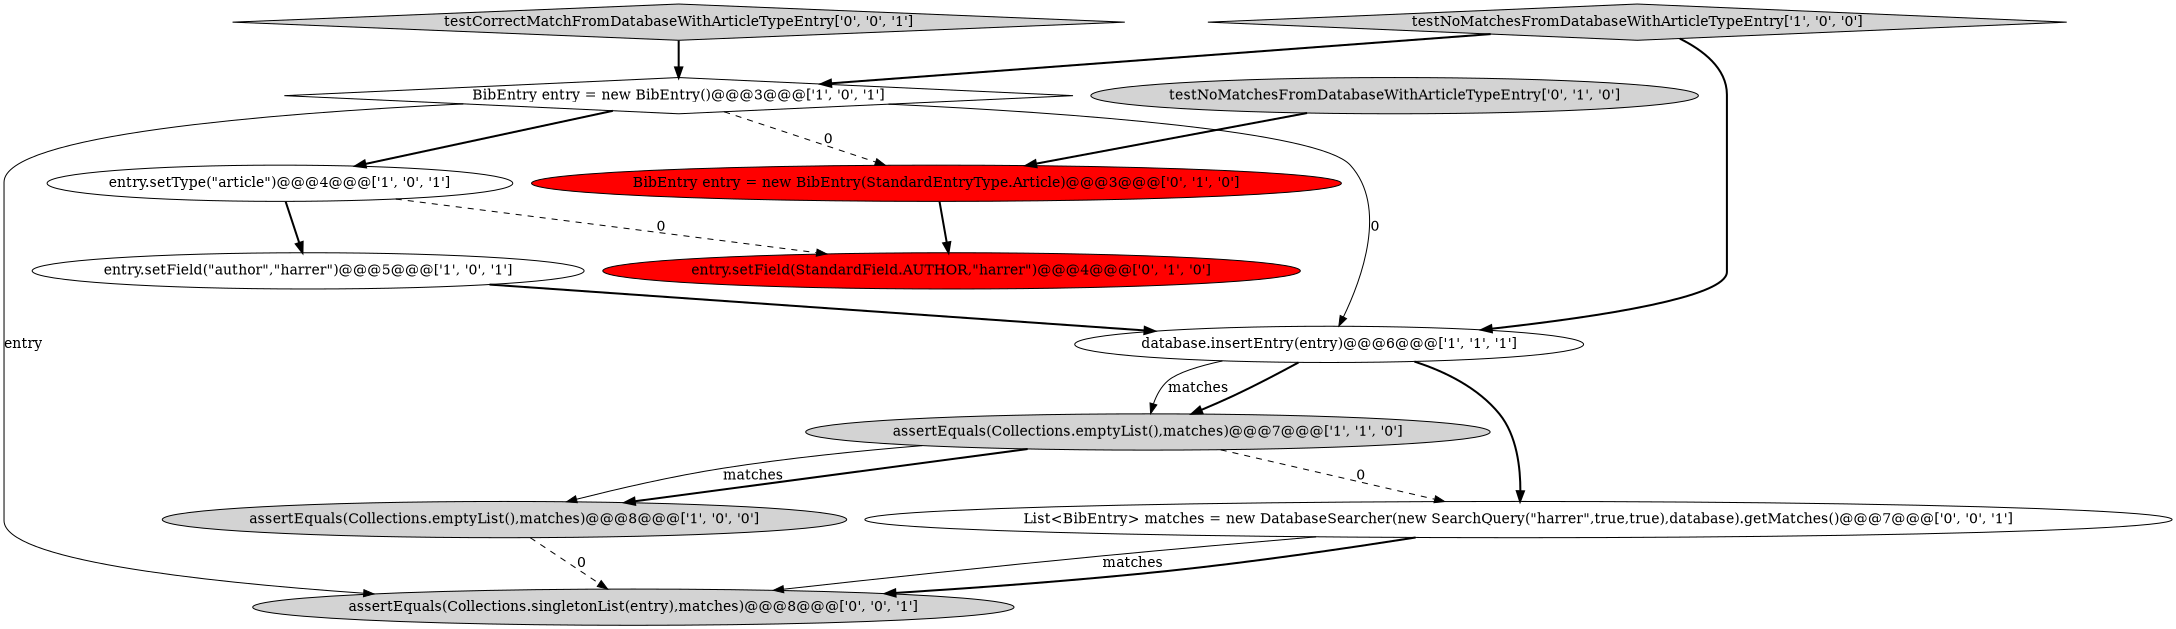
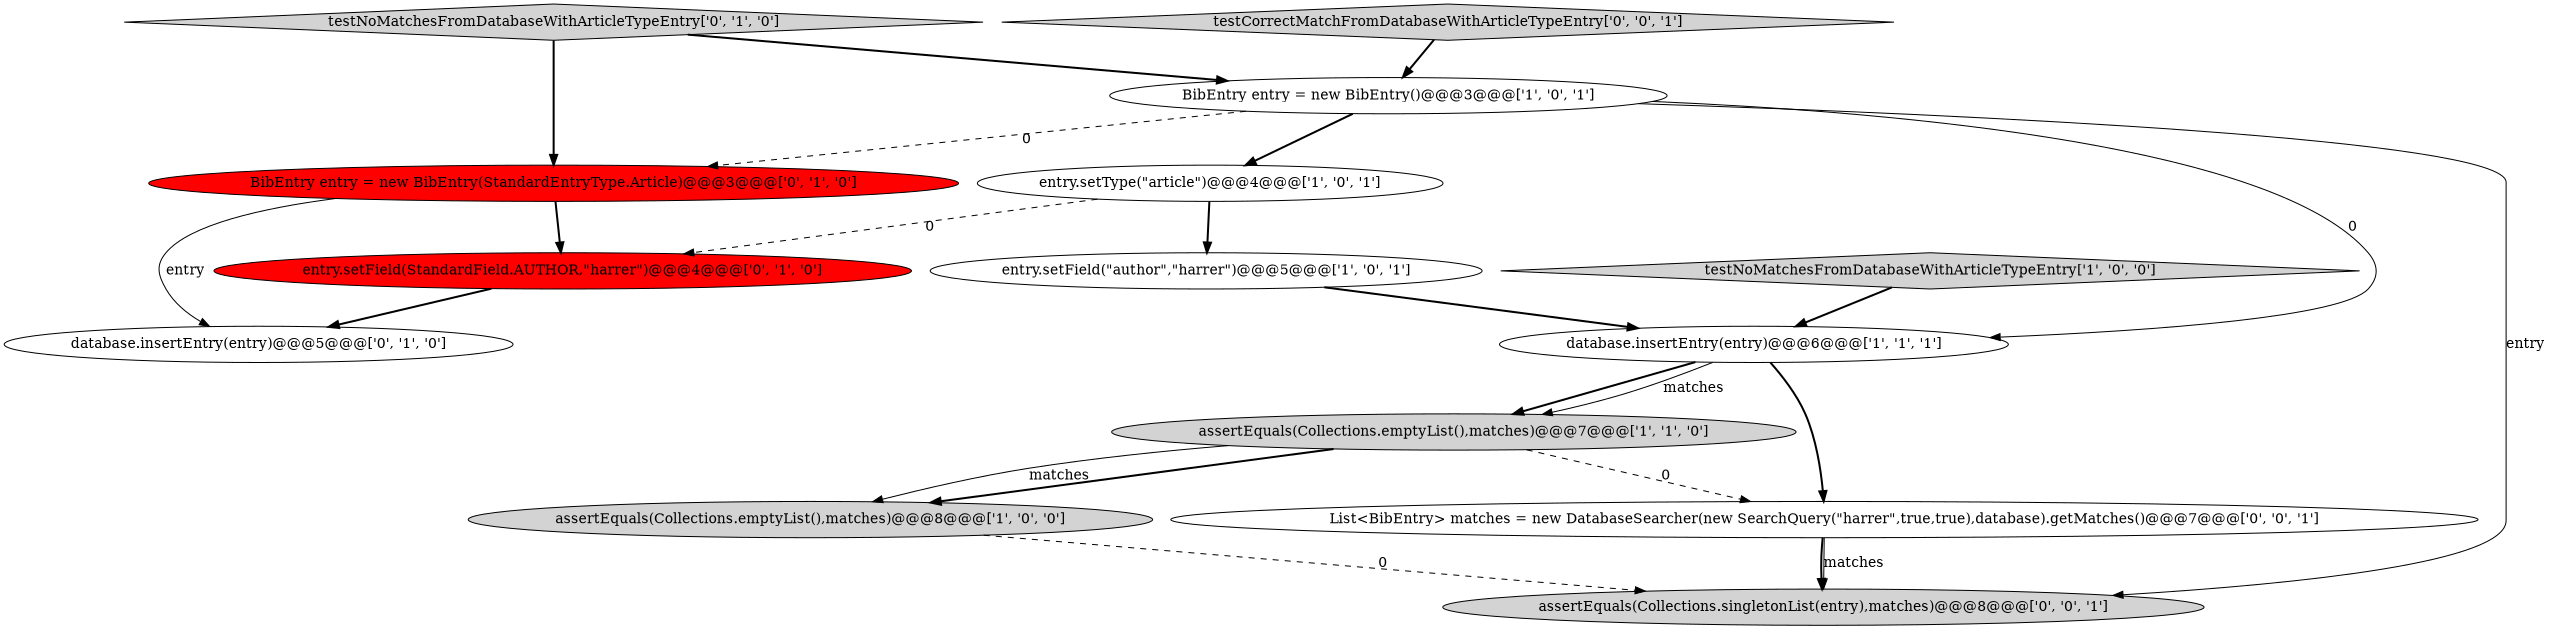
(1161, 59) -> (952, 57)
(679, 96) -> (1388, 96)
(1395, 96) -> (554, 22)
none -> (259, 344)
